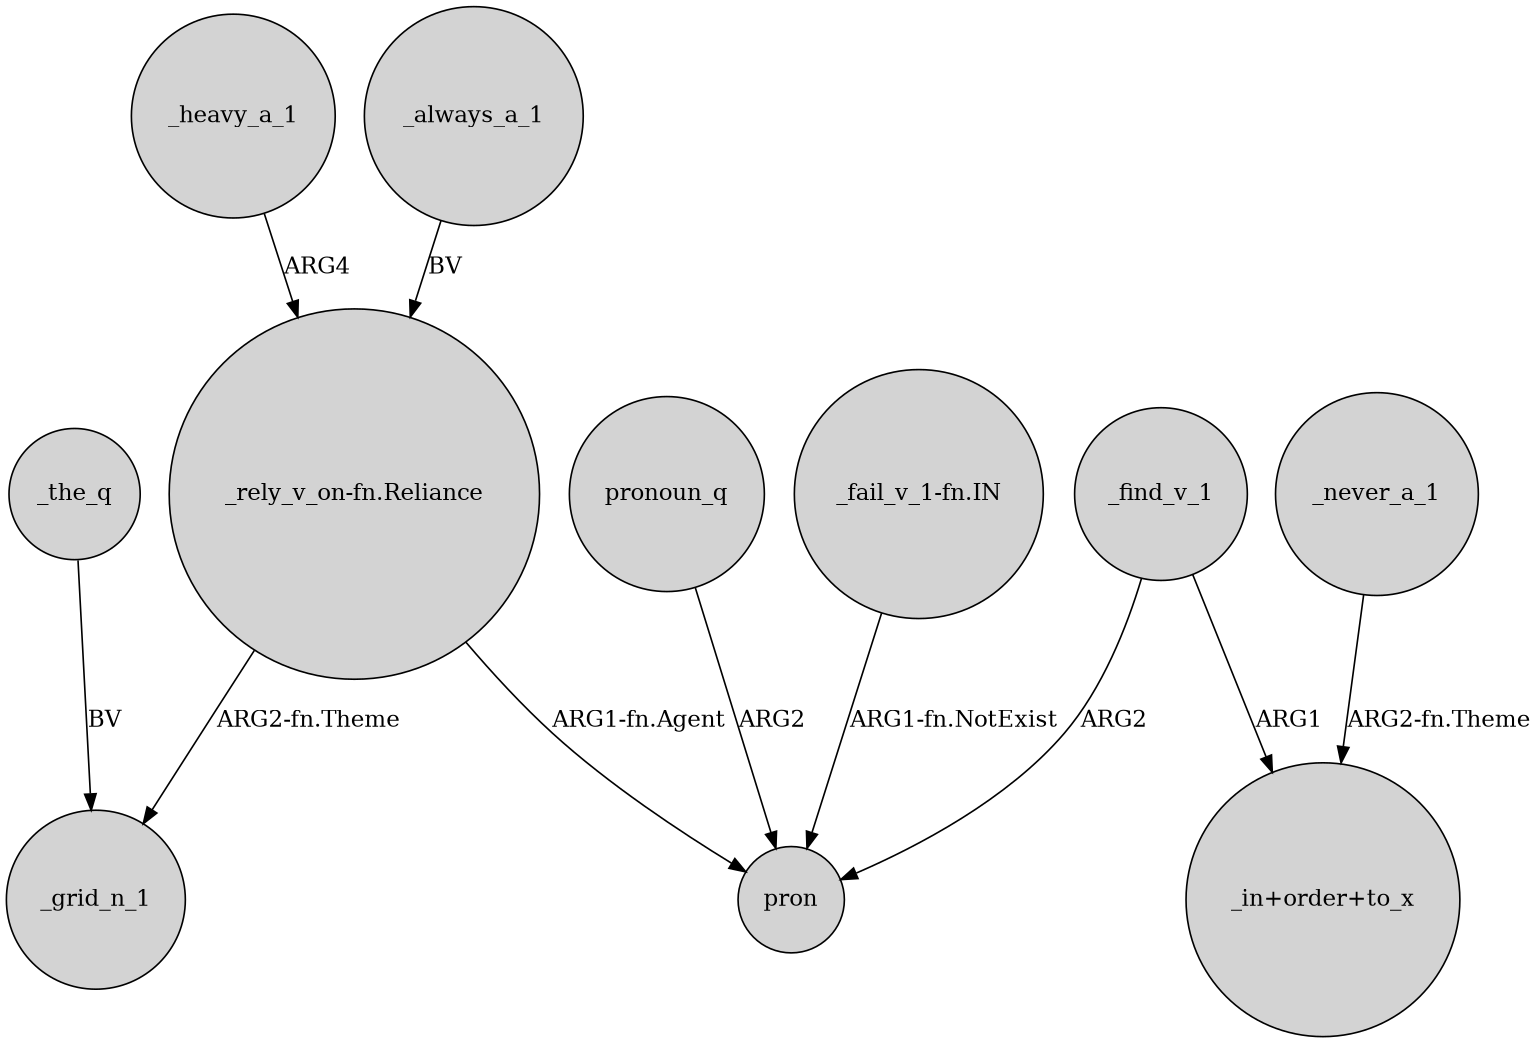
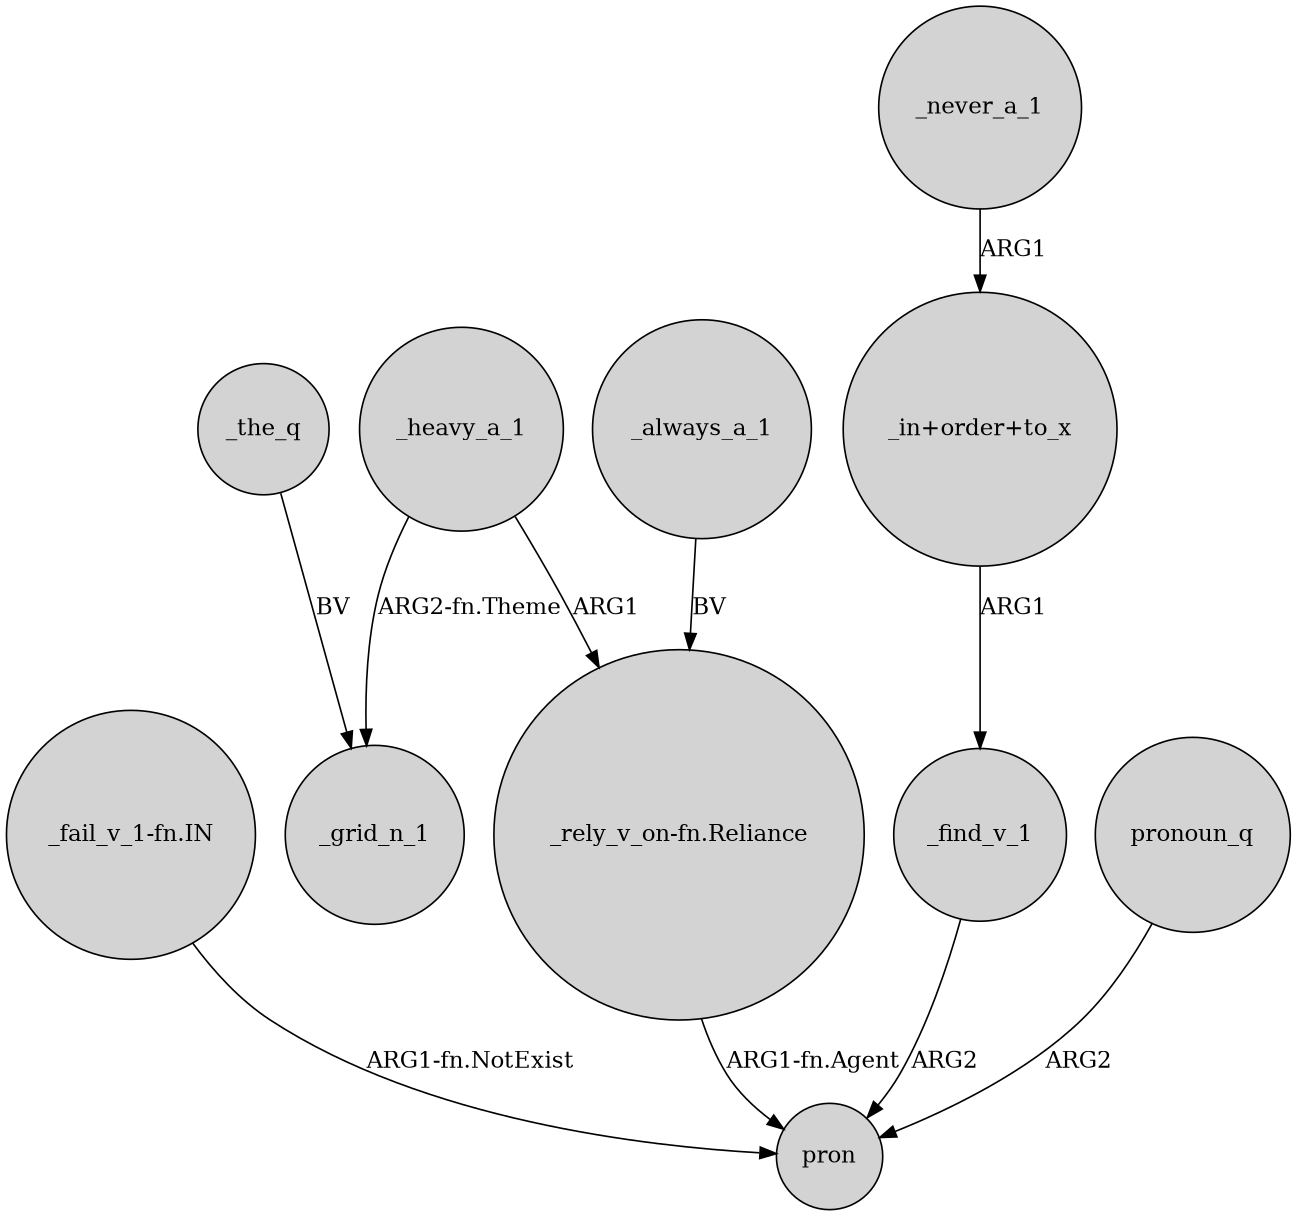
(318, 267) -> (606, 608)
(1229, 666) -> (980, 649)
(1439, 721) -> (1014, 250)
(203, 730) -> (373, 620)
